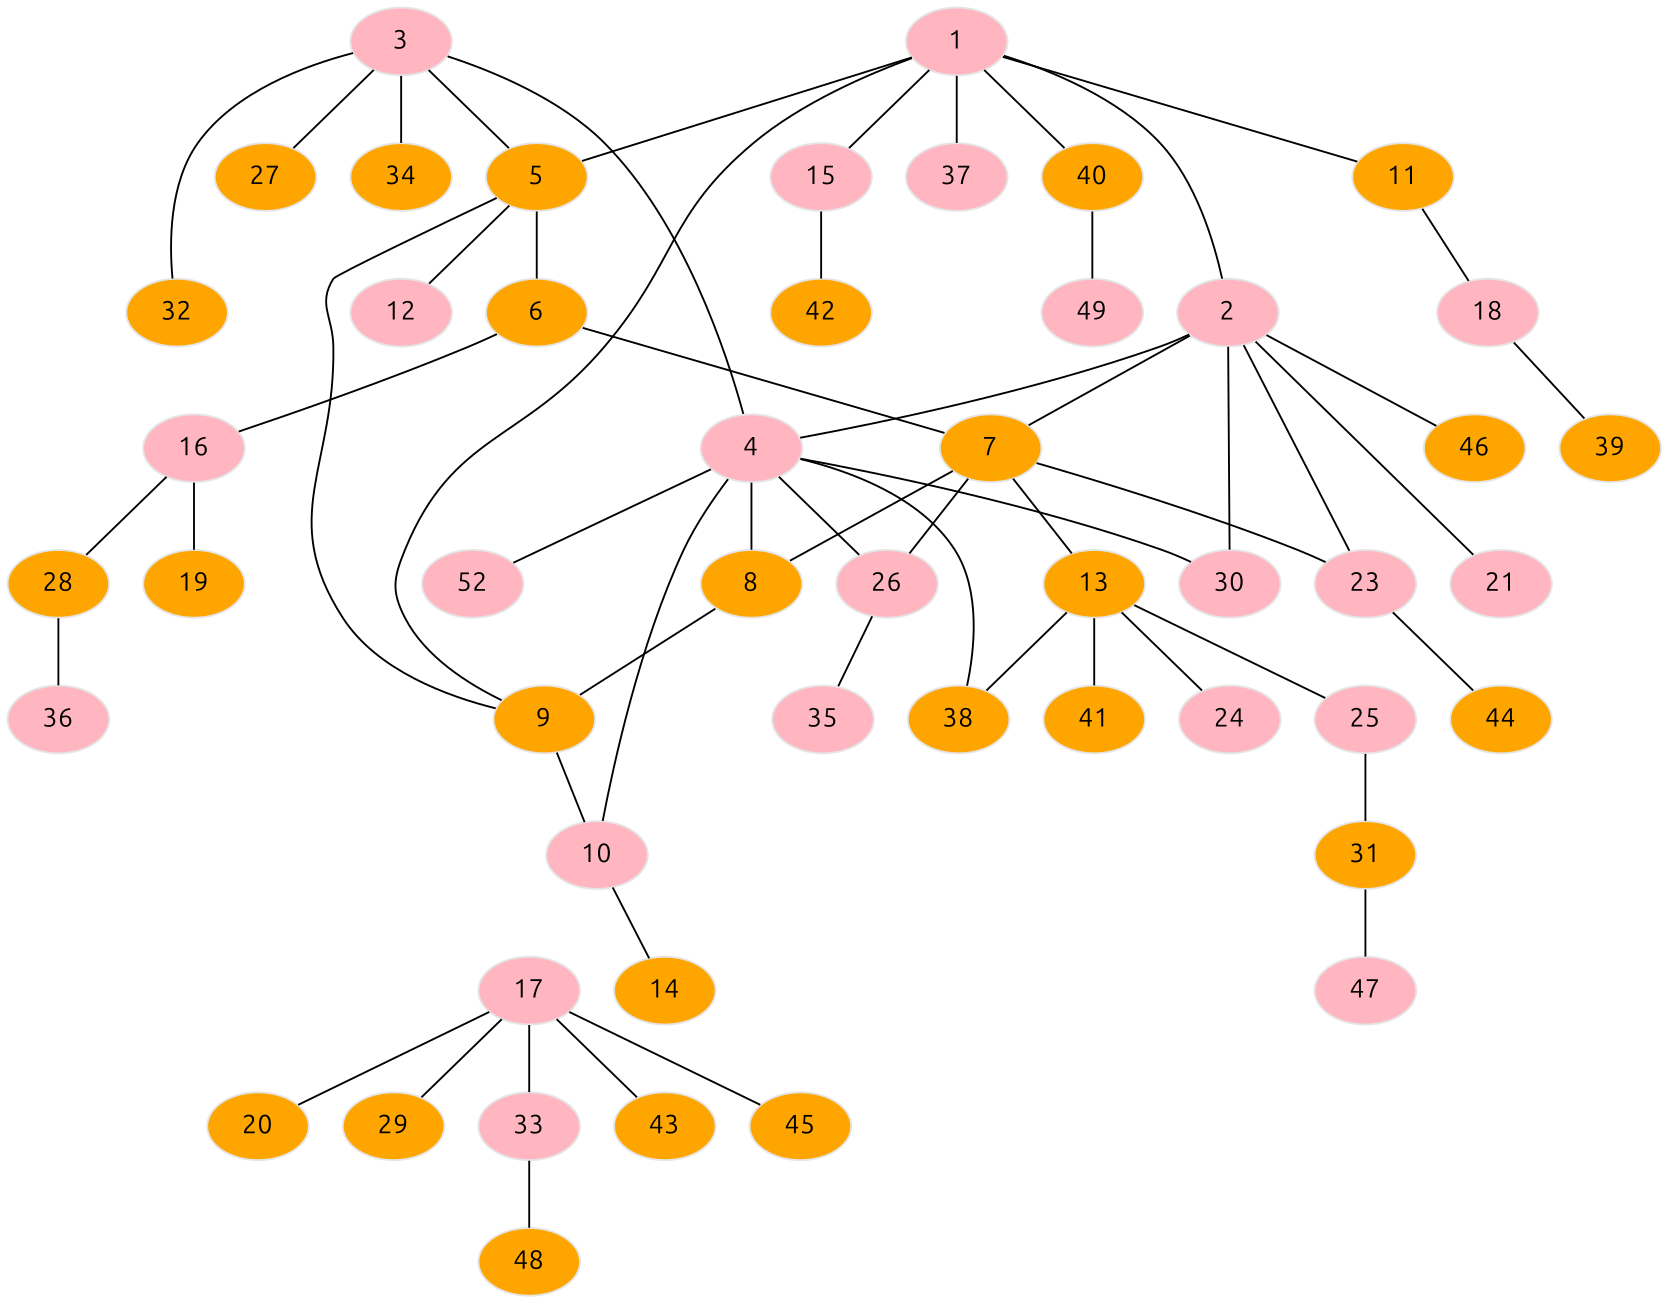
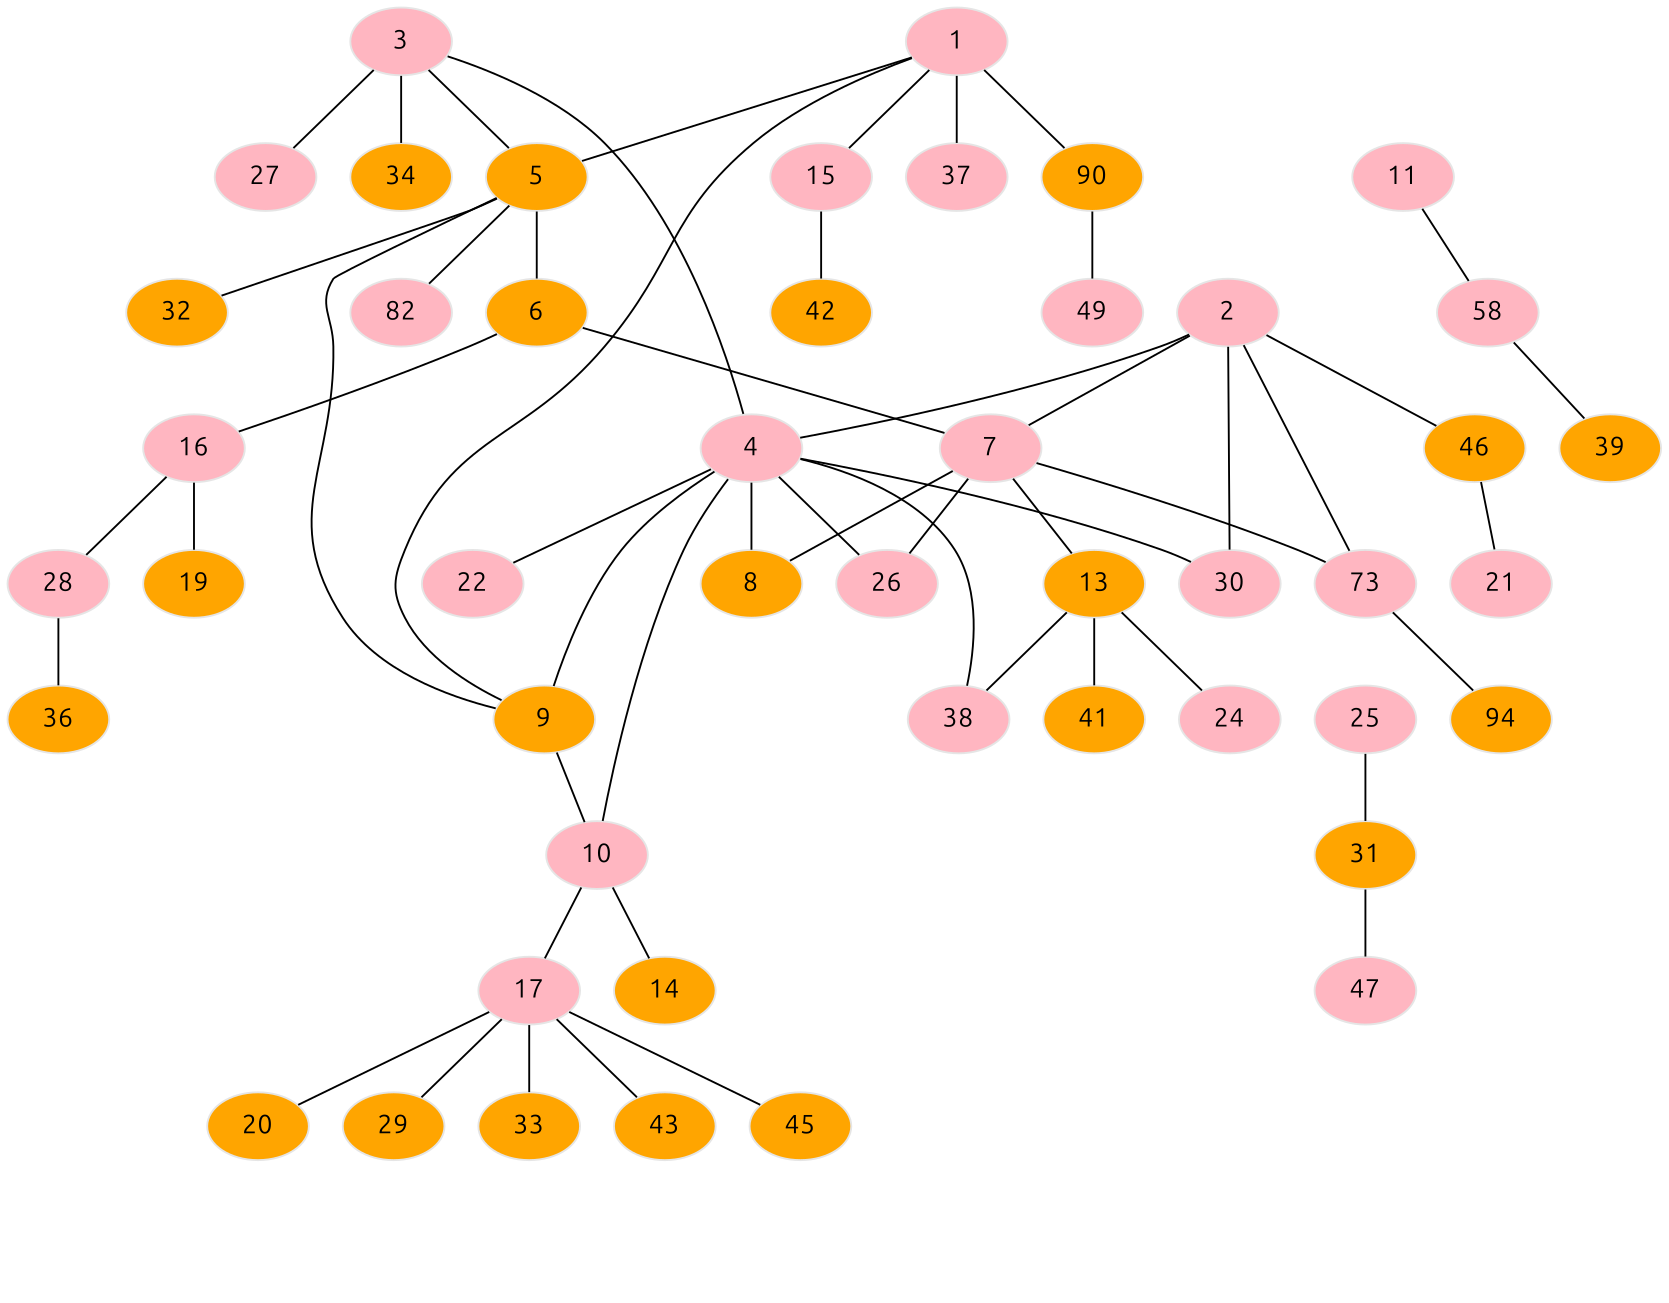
(1180, 109) -> none
(211, 127) -> (360, 248)
(1149, 133) -> none
(266, 177) -> (266, 177)
(1092, 177) -> (1092, 177)
(1403, 177) -> (1403, 177)
(401, 313) -> (401, 313)
(1488, 313) -> (1488, 313)
(991, 448) -> (991, 448)
(1364, 448) -> (1488, 516)
(58, 584) -> (58, 584)
(473, 584) -> (473, 584)
(1365, 584) -> (1365, 584)
(661, 643) -> (612, 562)
(1230, 652) -> none
(58, 719) -> (58, 719)
(823, 719) -> none
(959, 719) -> (959, 719)
(1501, 719) -> (1501, 719)
none -> (563, 923)
(529, 1126) -> (529, 1126)
(529, 1262) -> none
